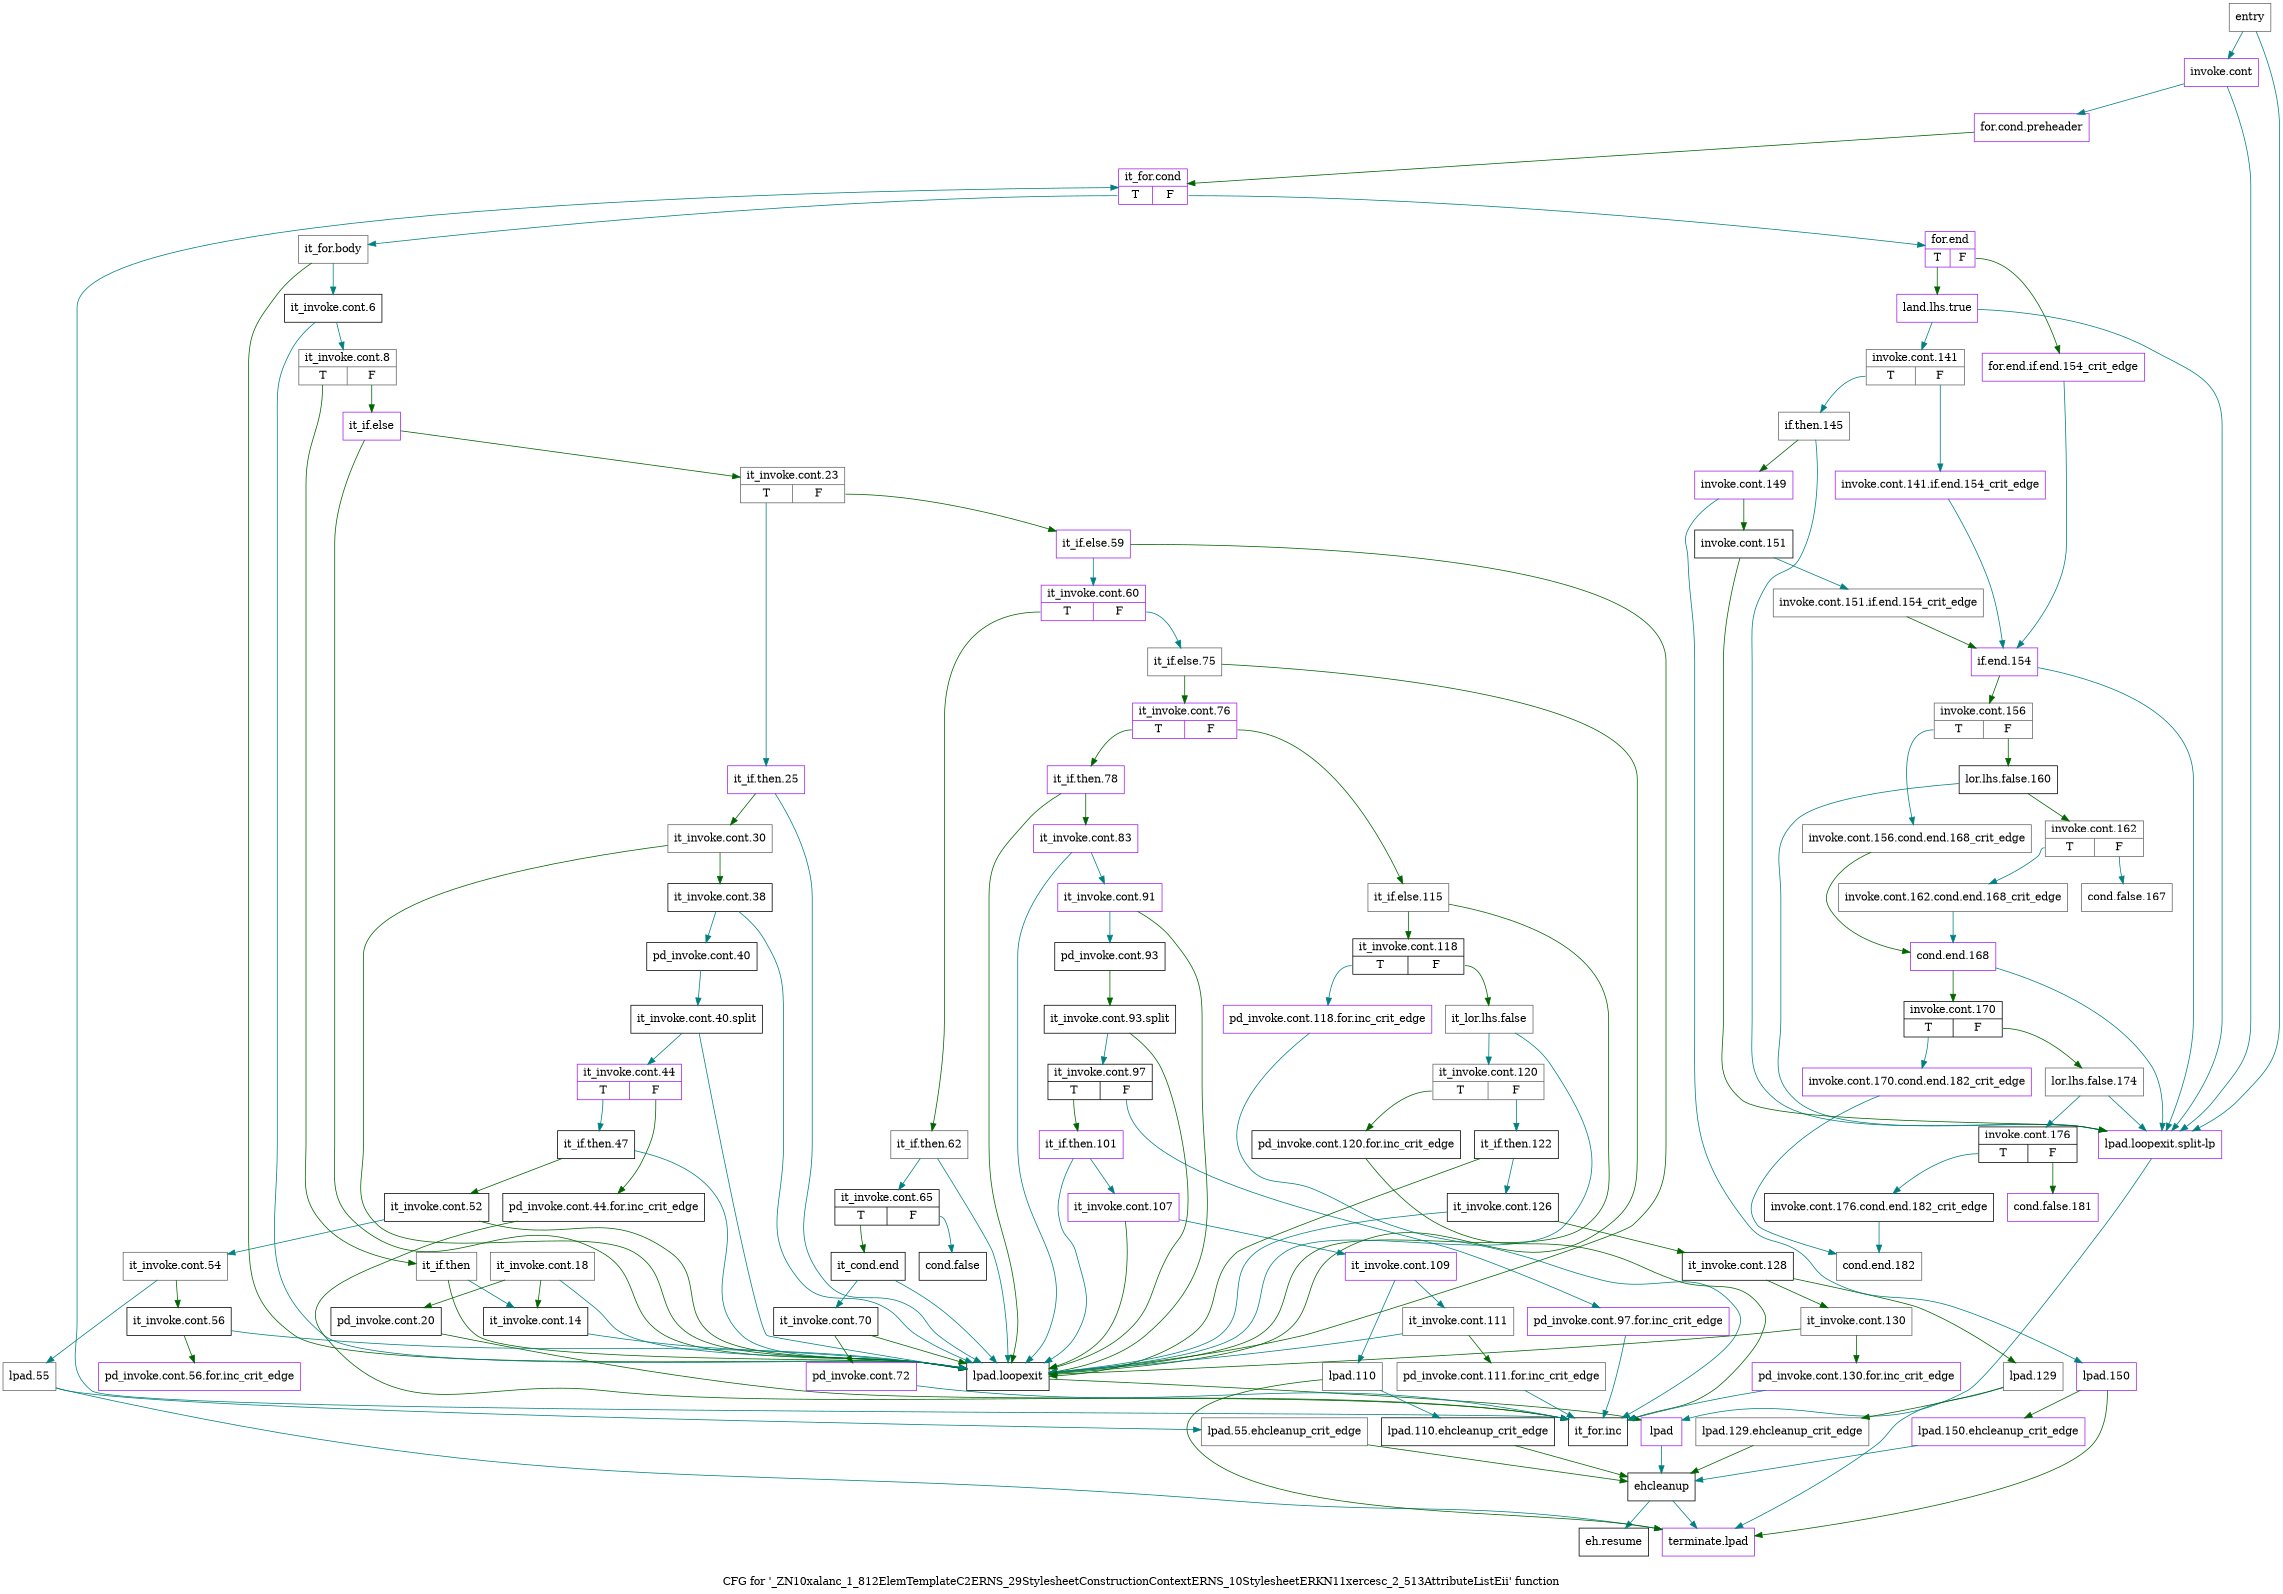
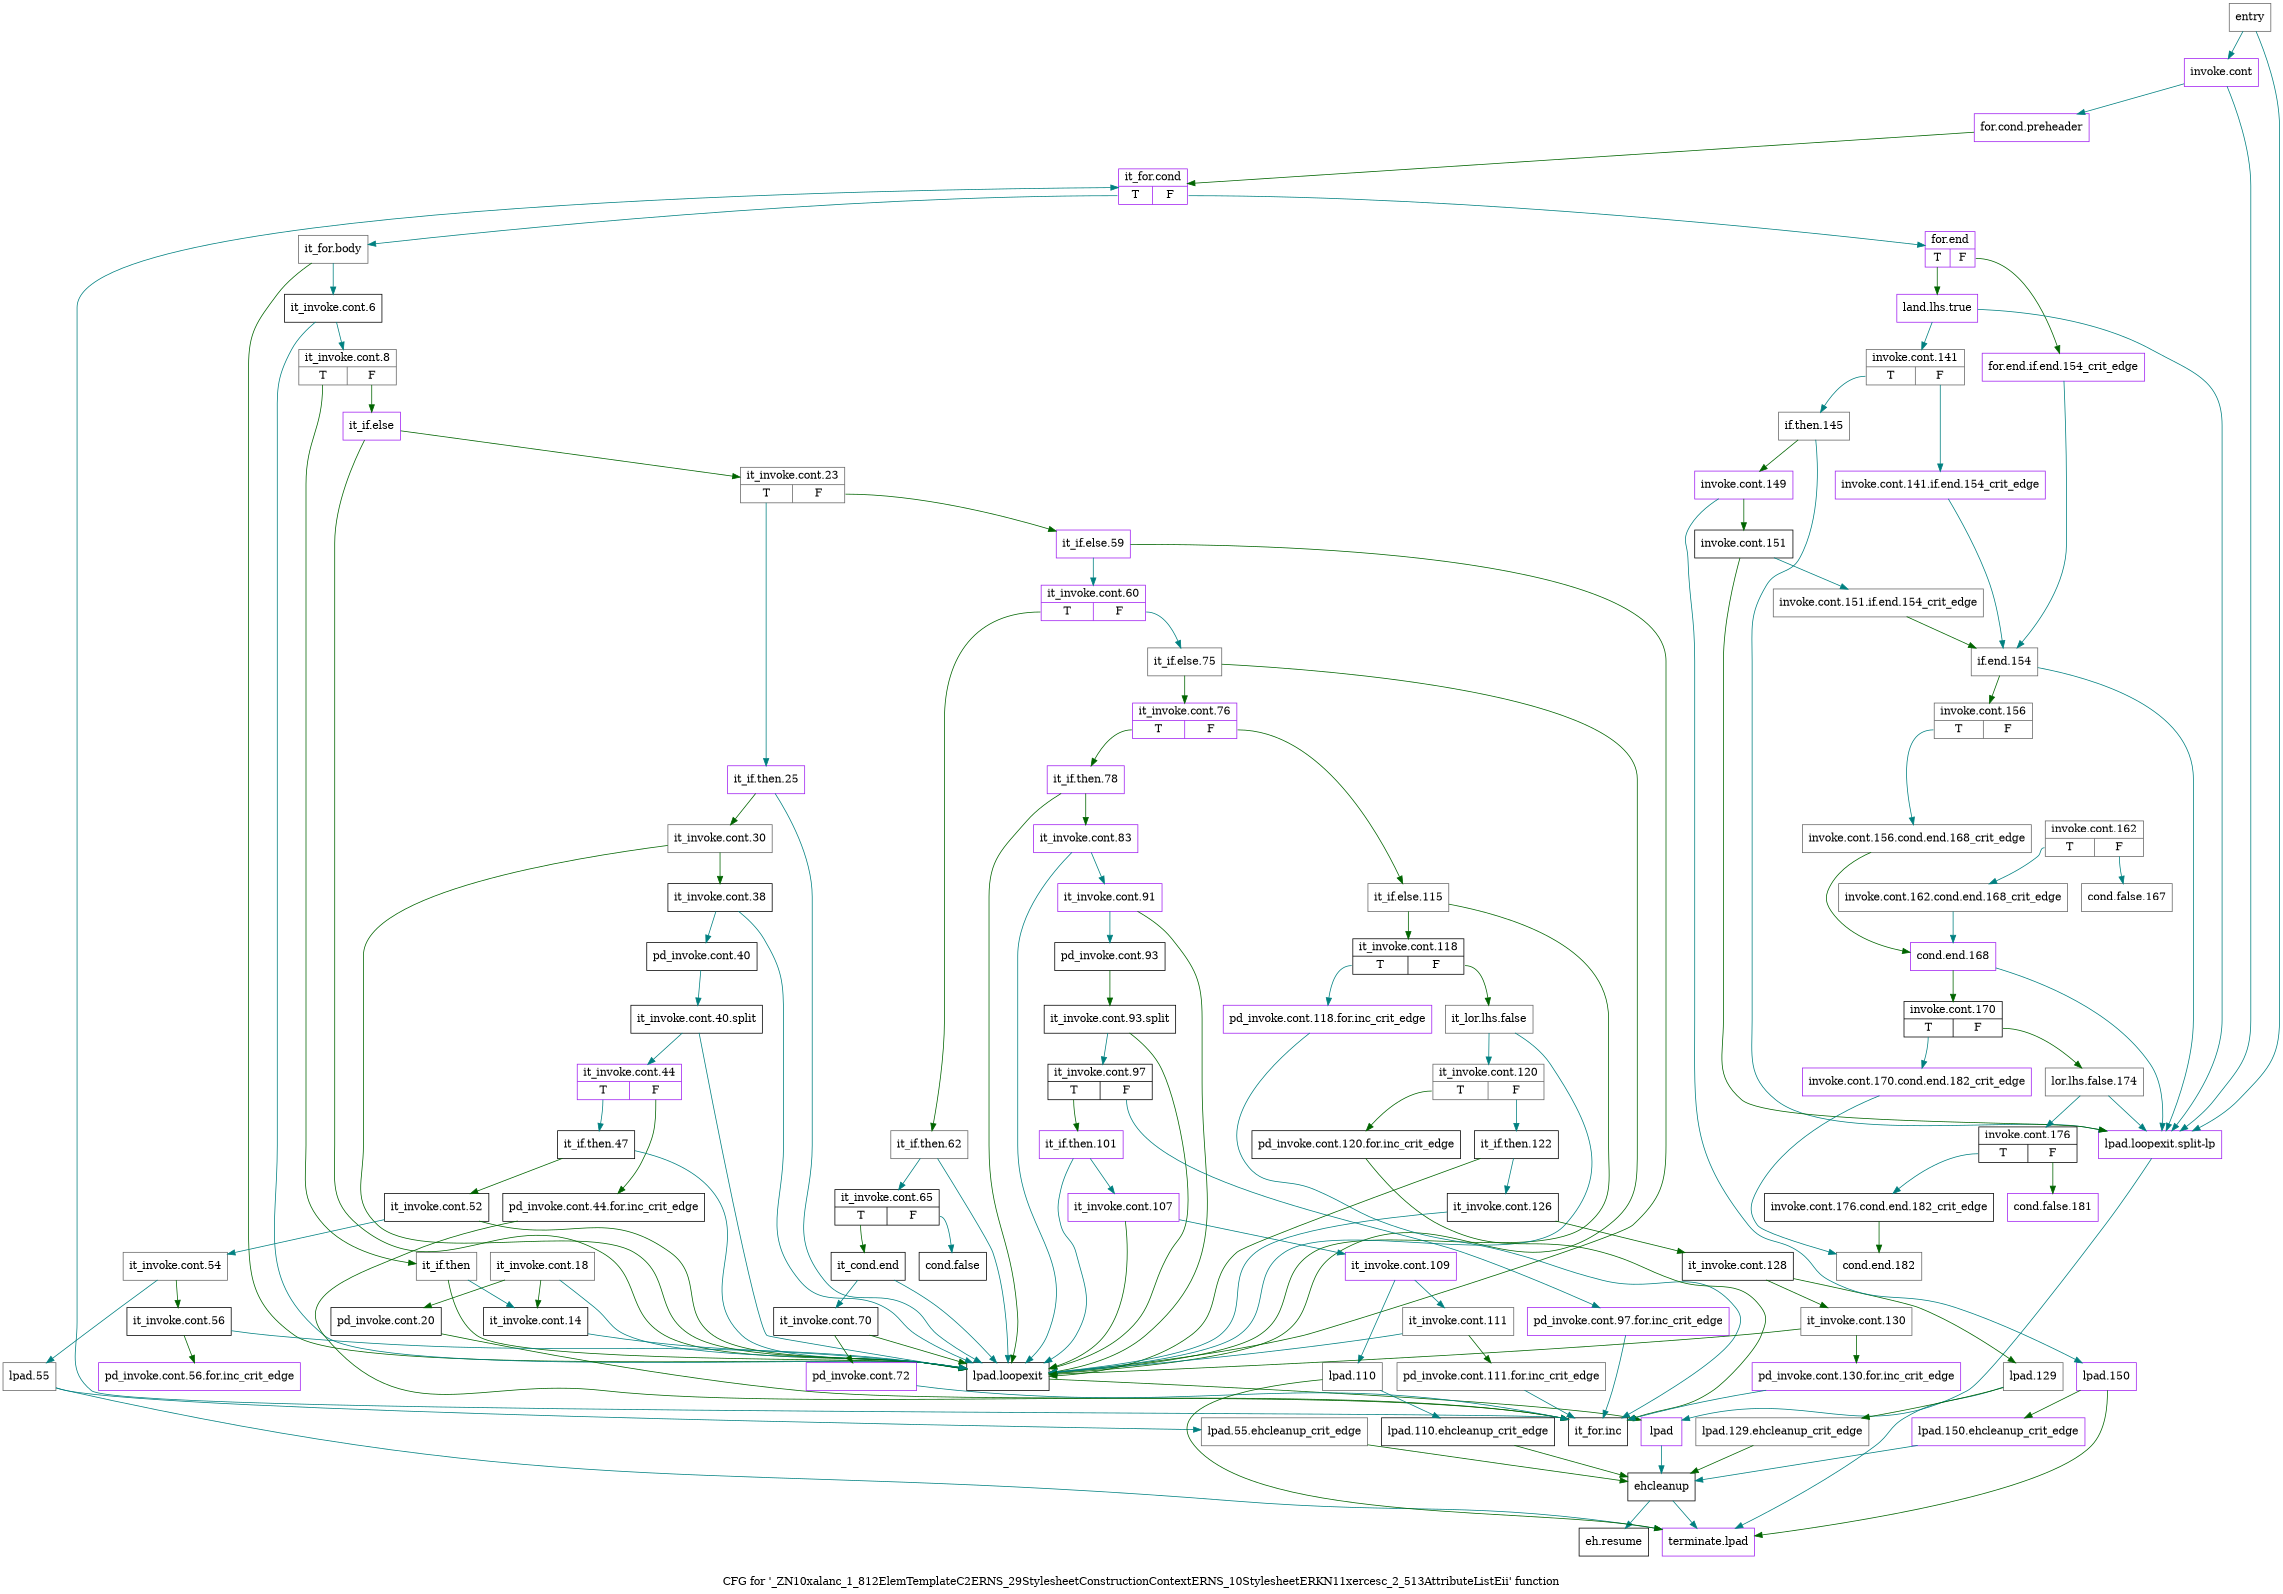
(2004, 662) -> (2004, 662)
(2008, 780) -> none
(1879, 1233) -> (1879, 1233)
